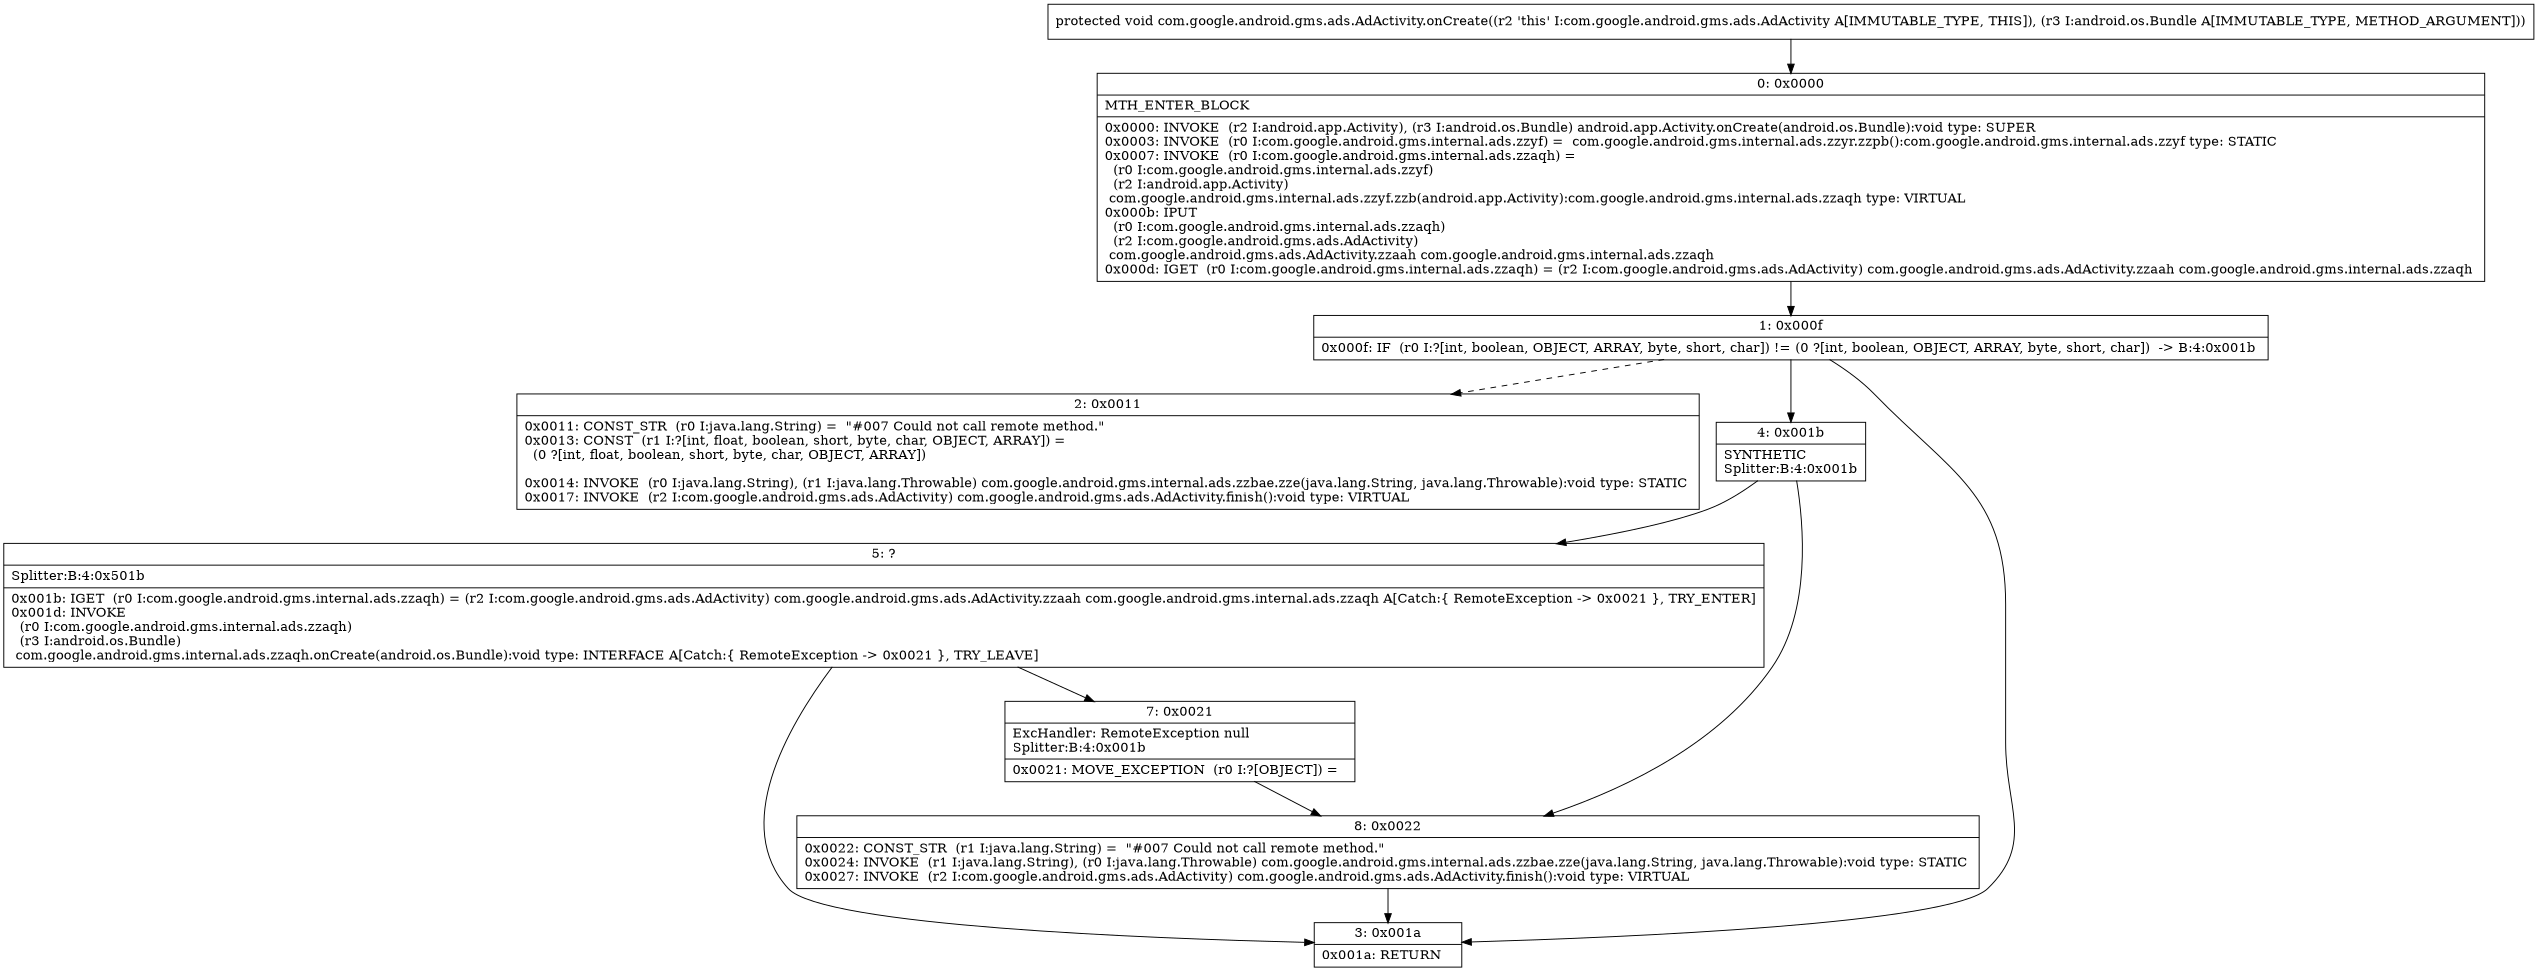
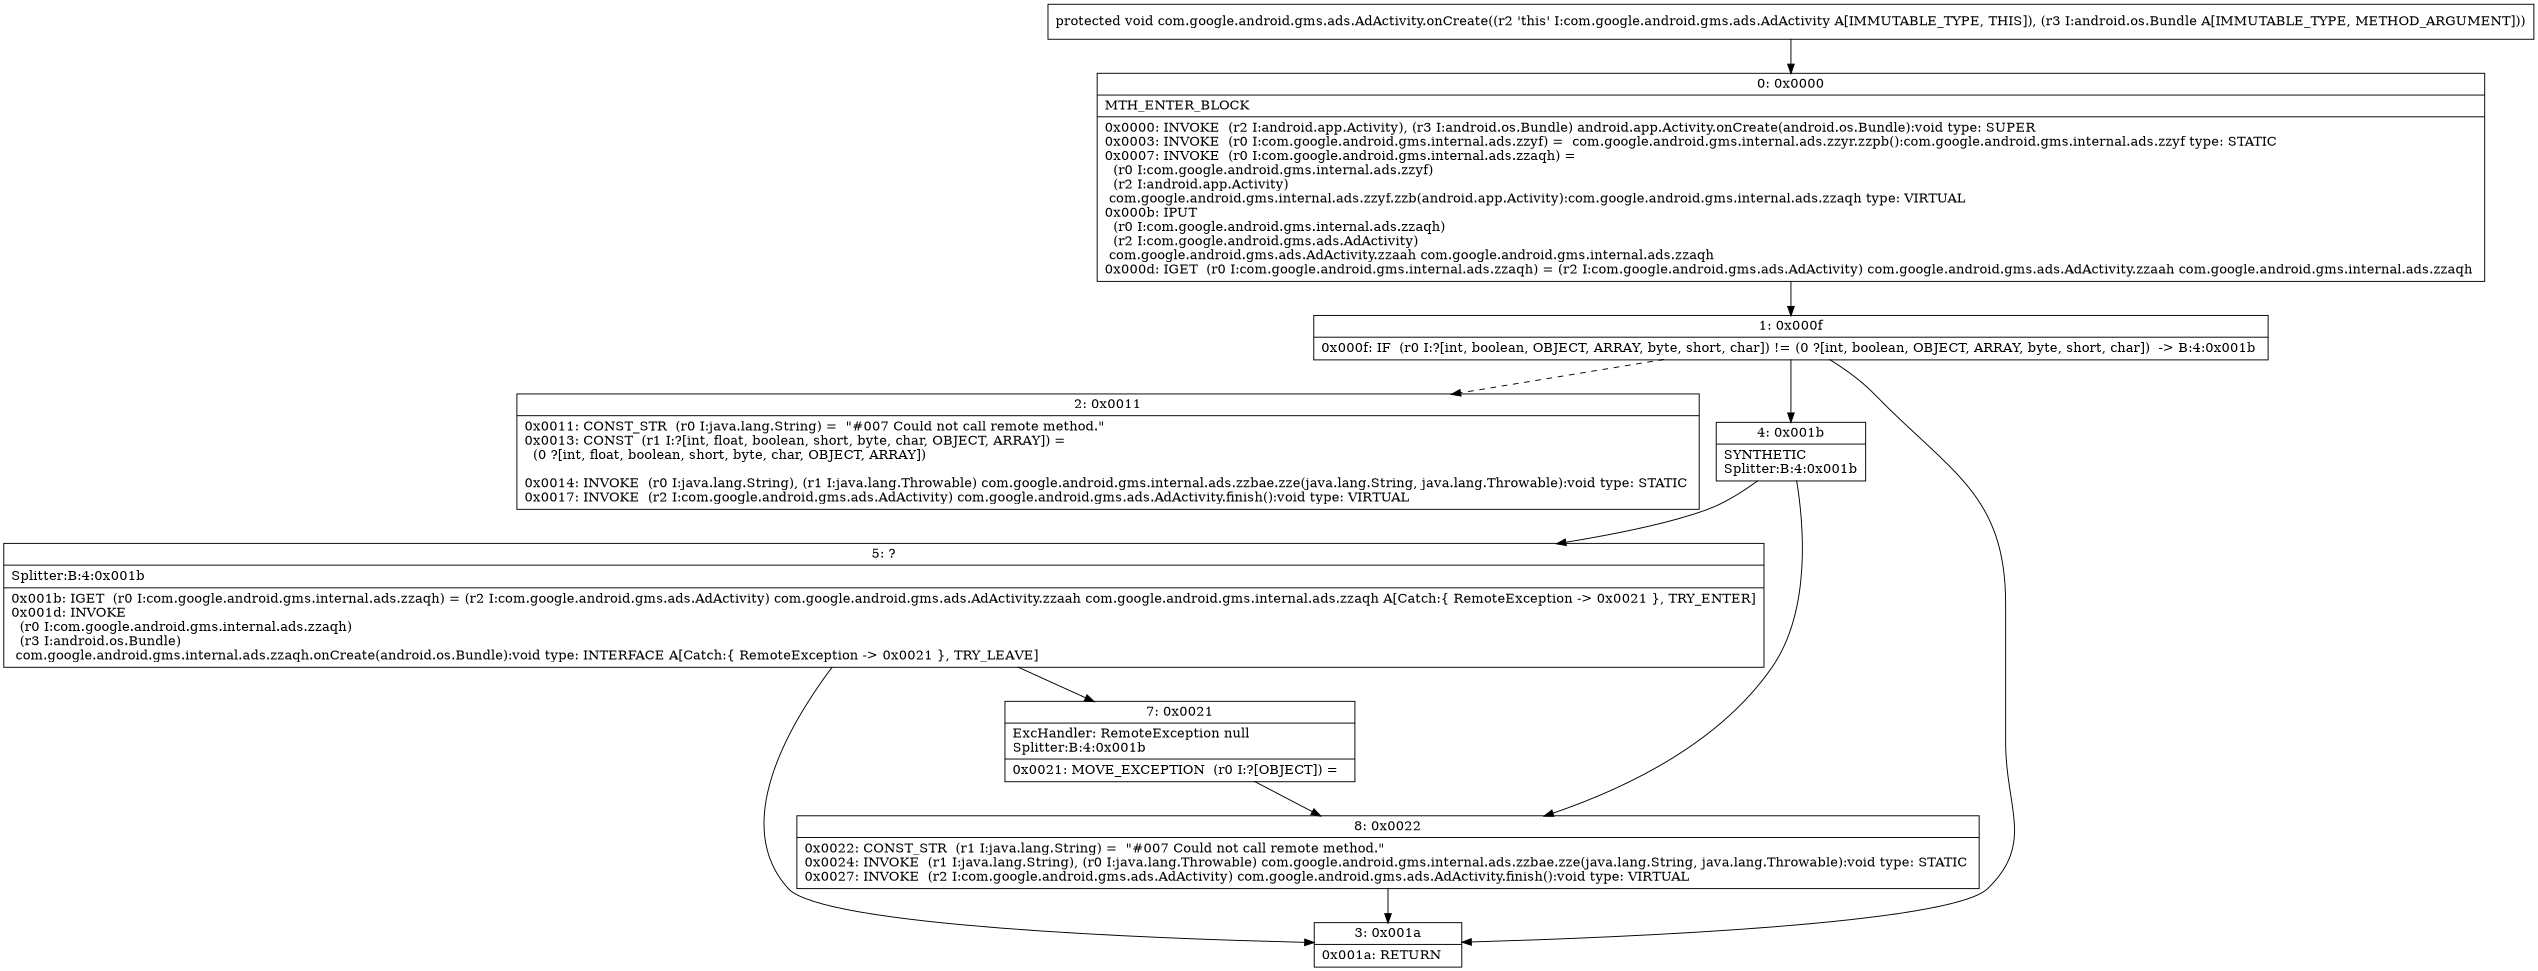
(79, 576) -> (79, 576)
